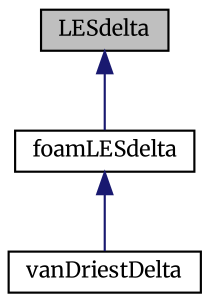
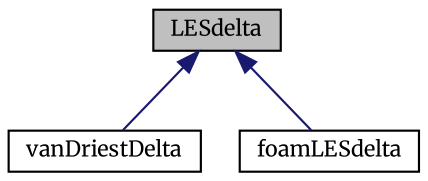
(105, 223) -> (153, 99)
